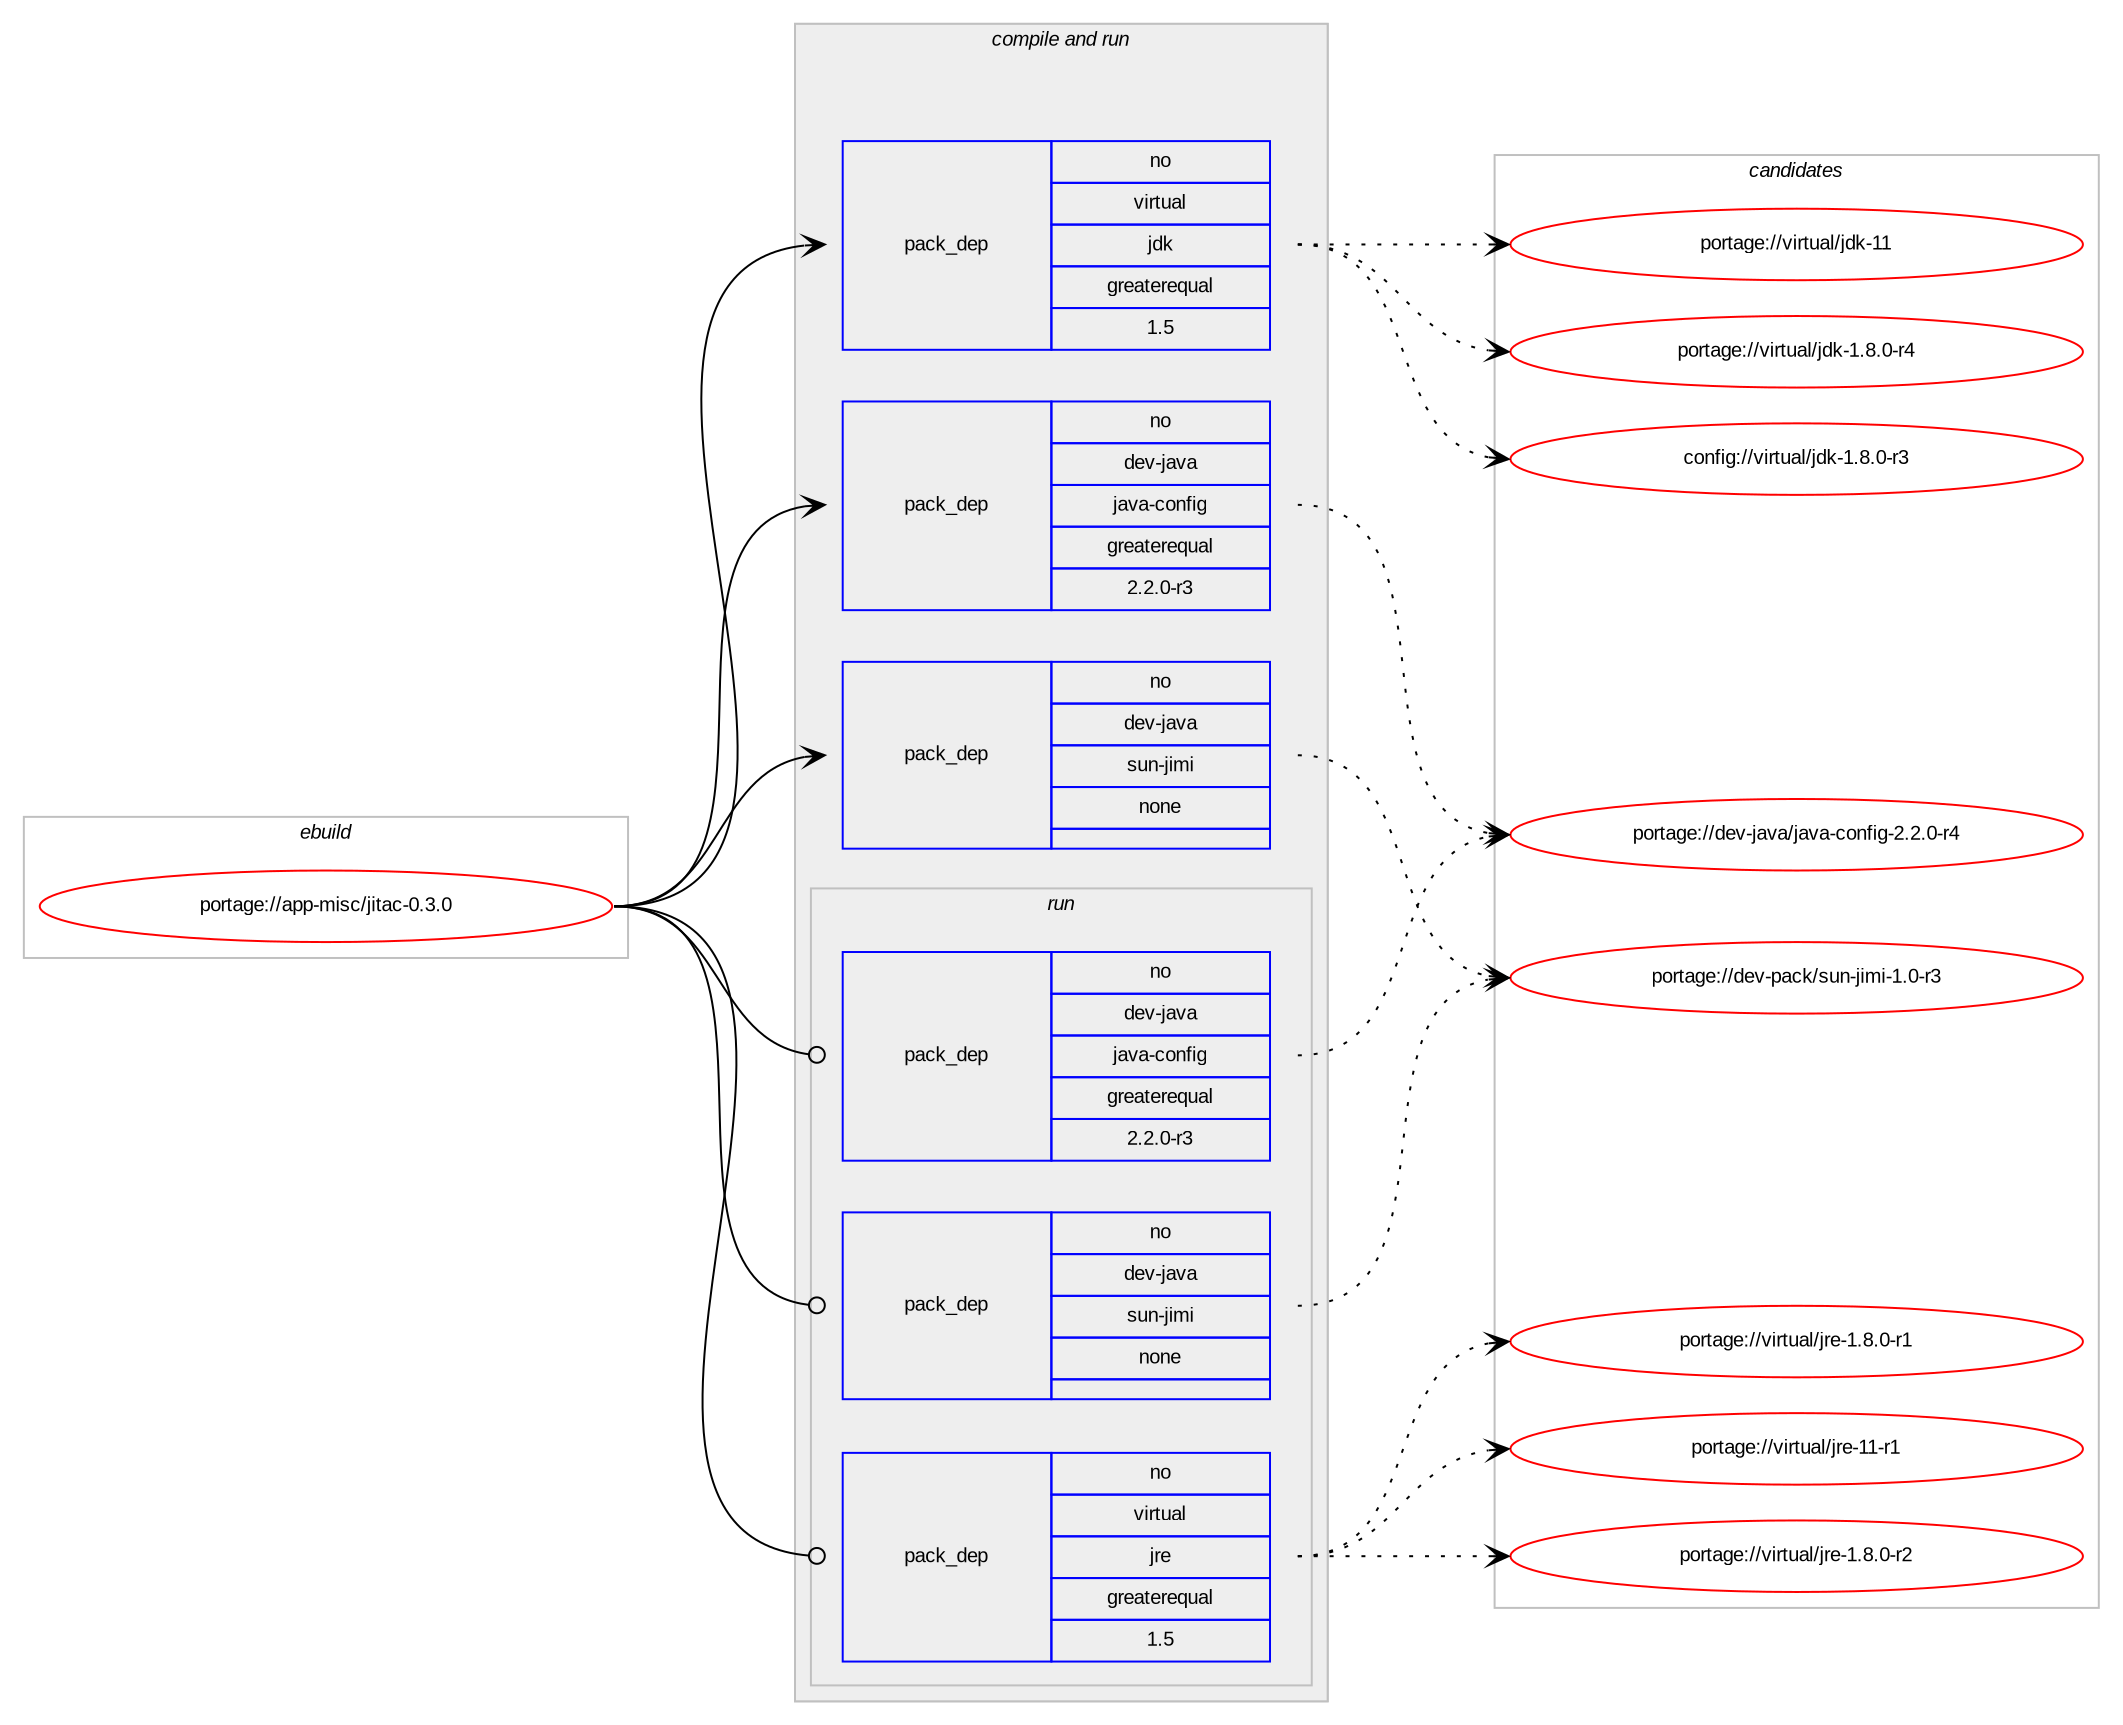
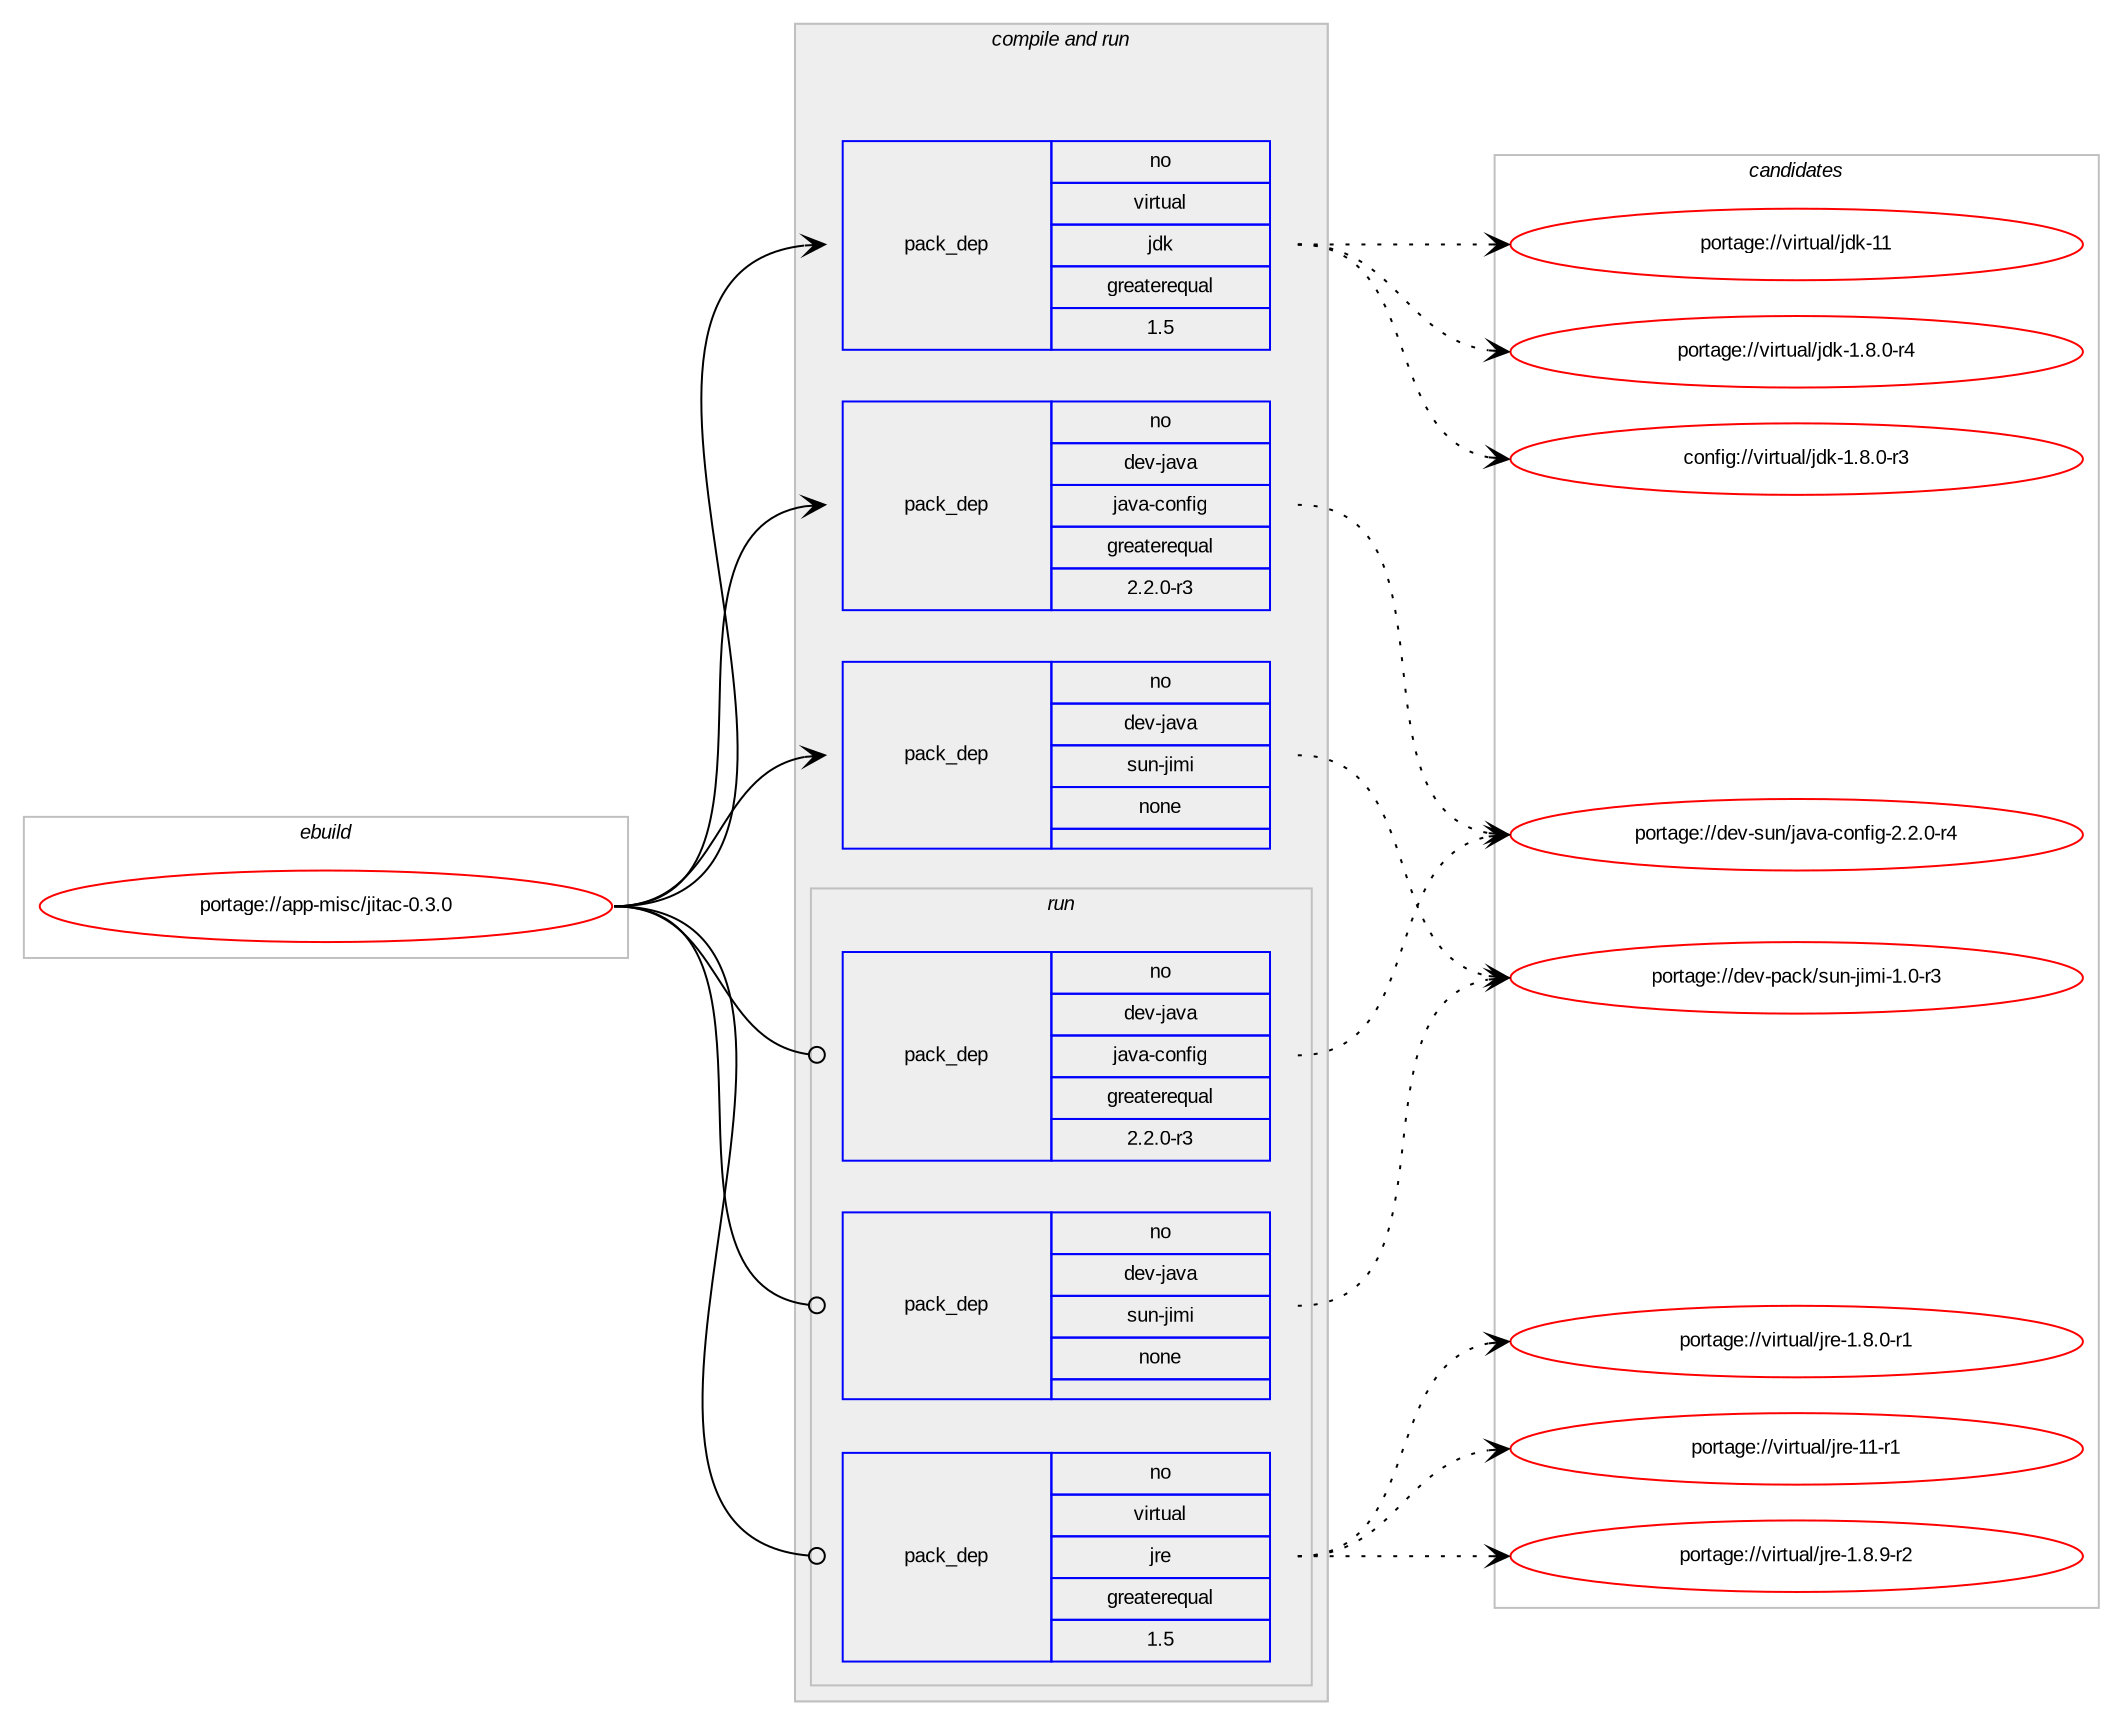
(1797, 835) -> (1797, 835)
(1797, 1556) -> (1797, 1556)
